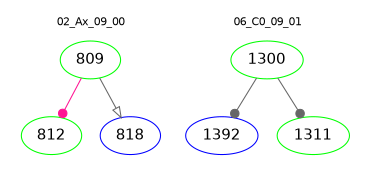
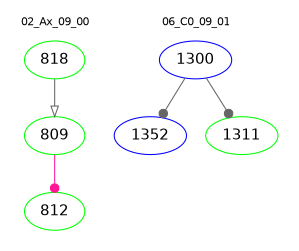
(267, 60) -> (196, 60)
(108, 93) -> (55, 93)
(130, 136) -> (55, 60)
(222, 136) -> (150, 136)
